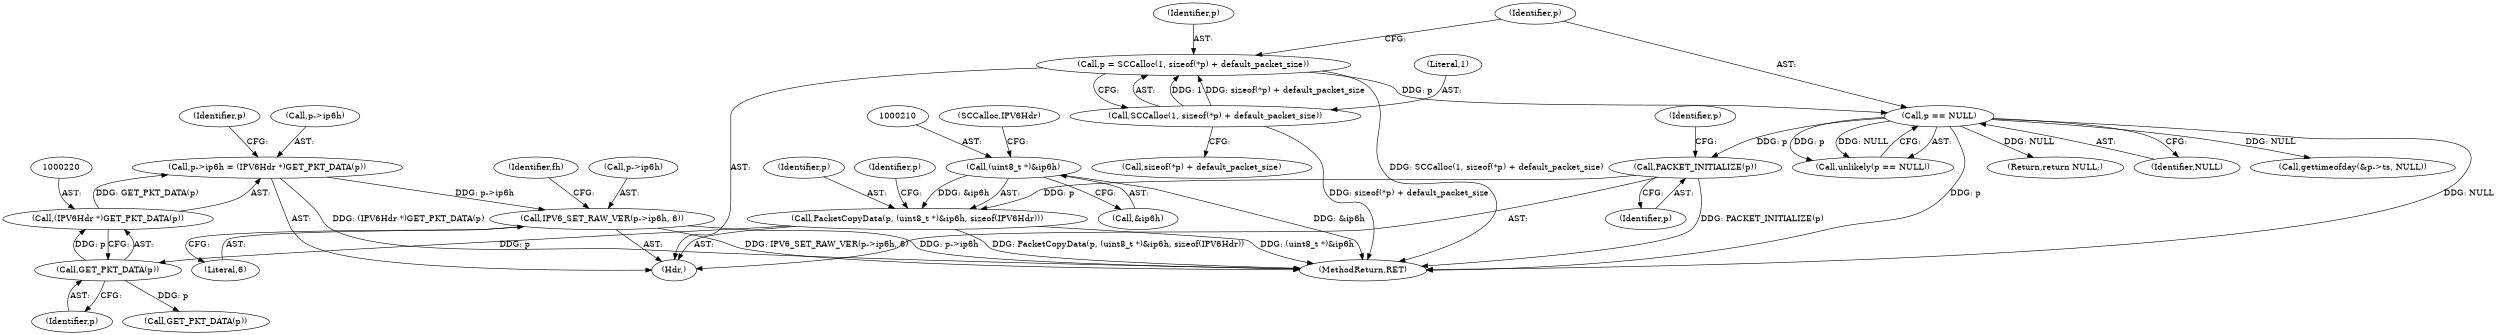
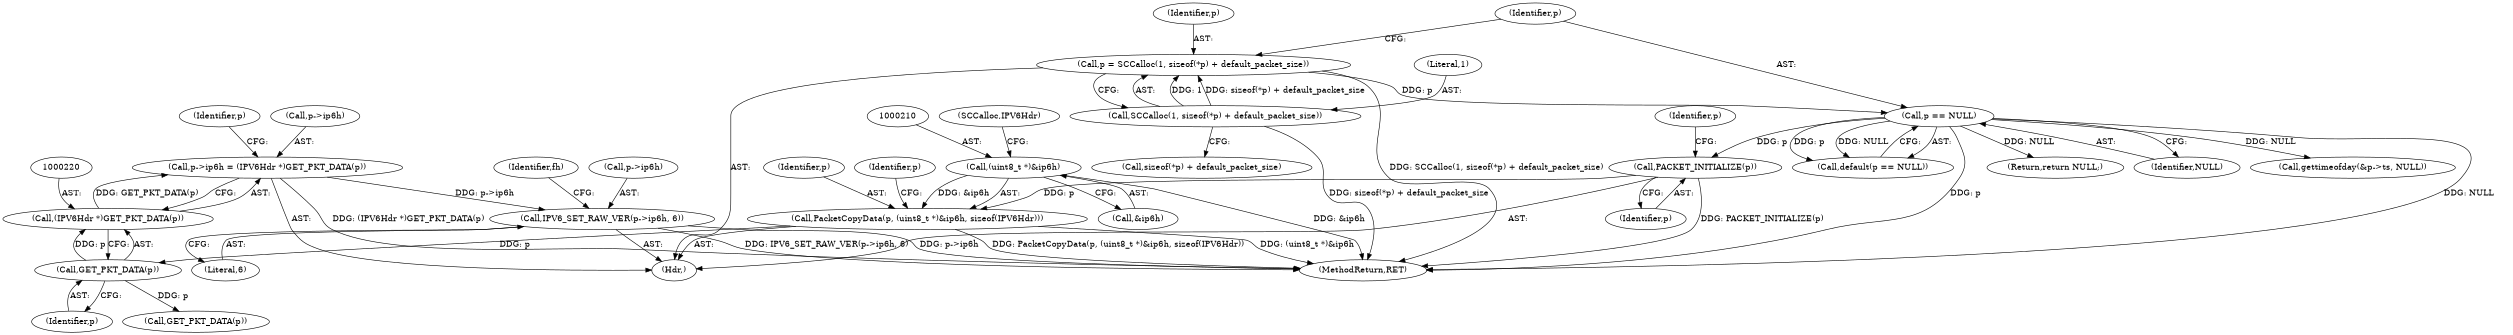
(1873, 168) -> (1873, 168)
none -> (205, 196)
